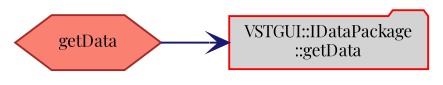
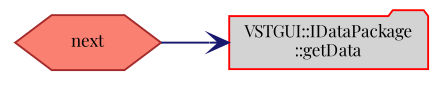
(88, 43) -> (88, 43)
